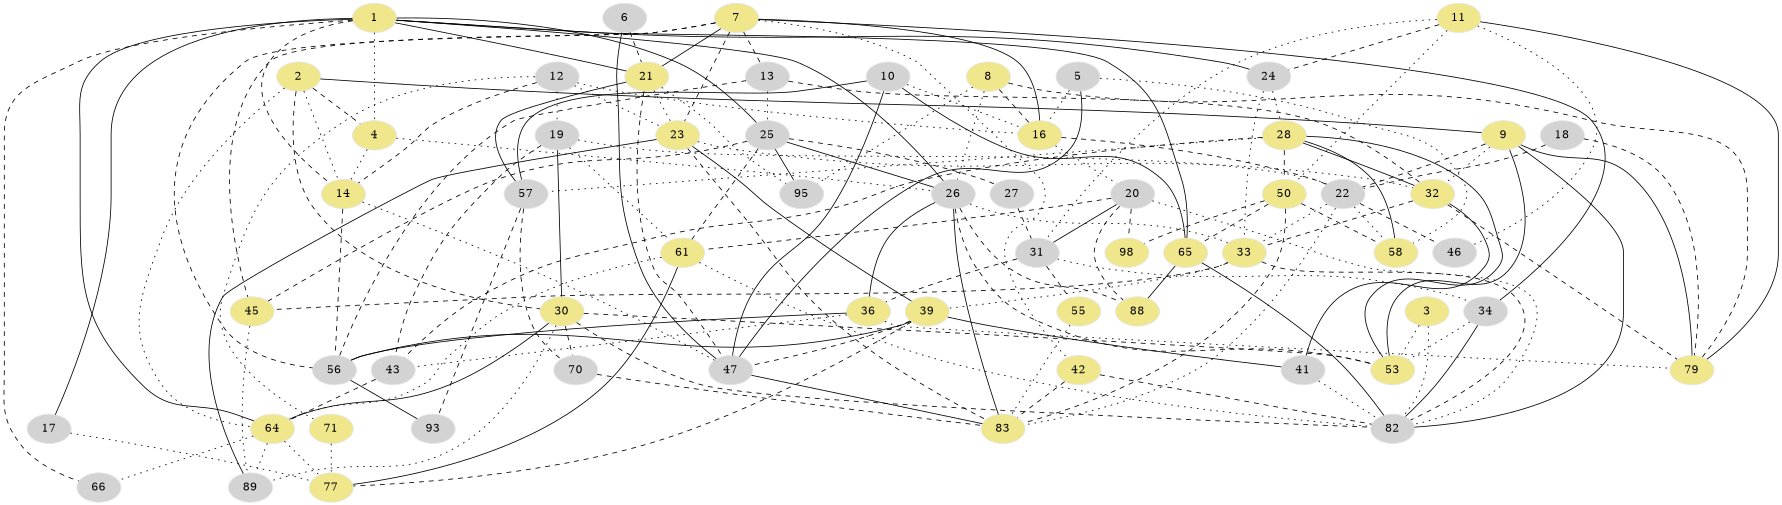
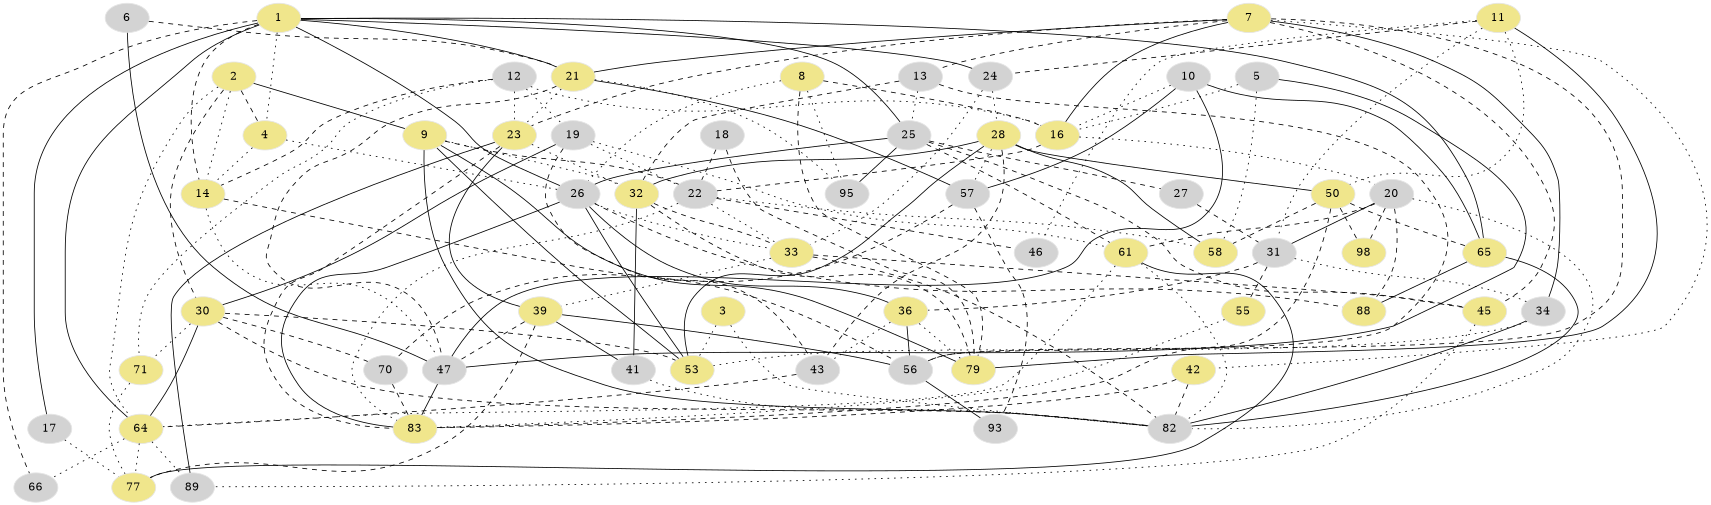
(1284, 164) -> (1163, 171)
(1060, 330) -> (640, 294)
(442, 454) -> (167, 345)
